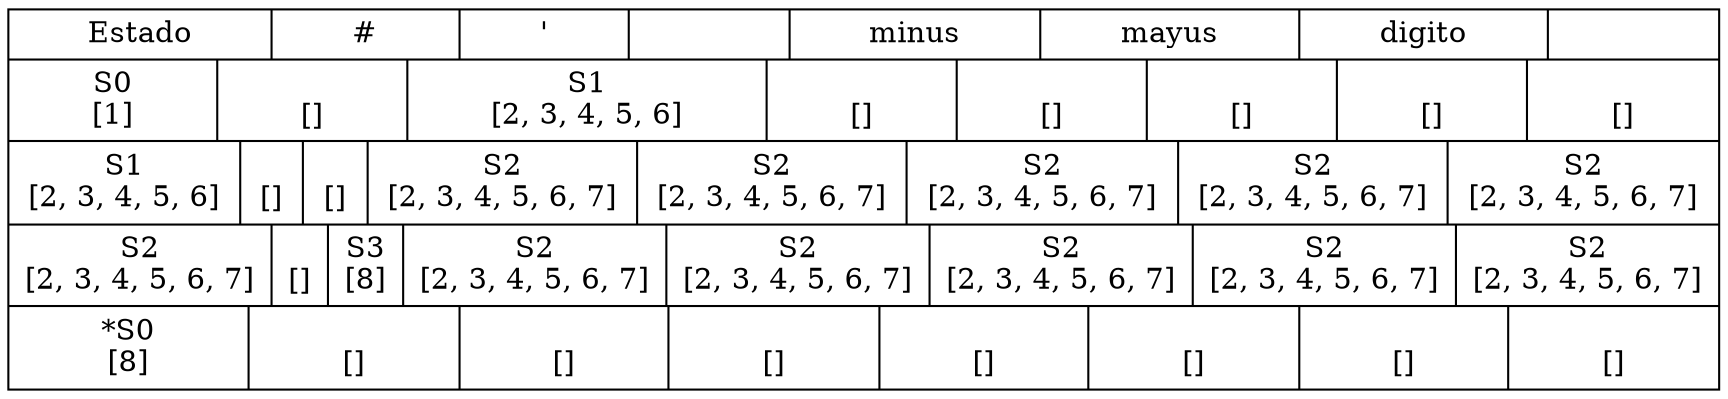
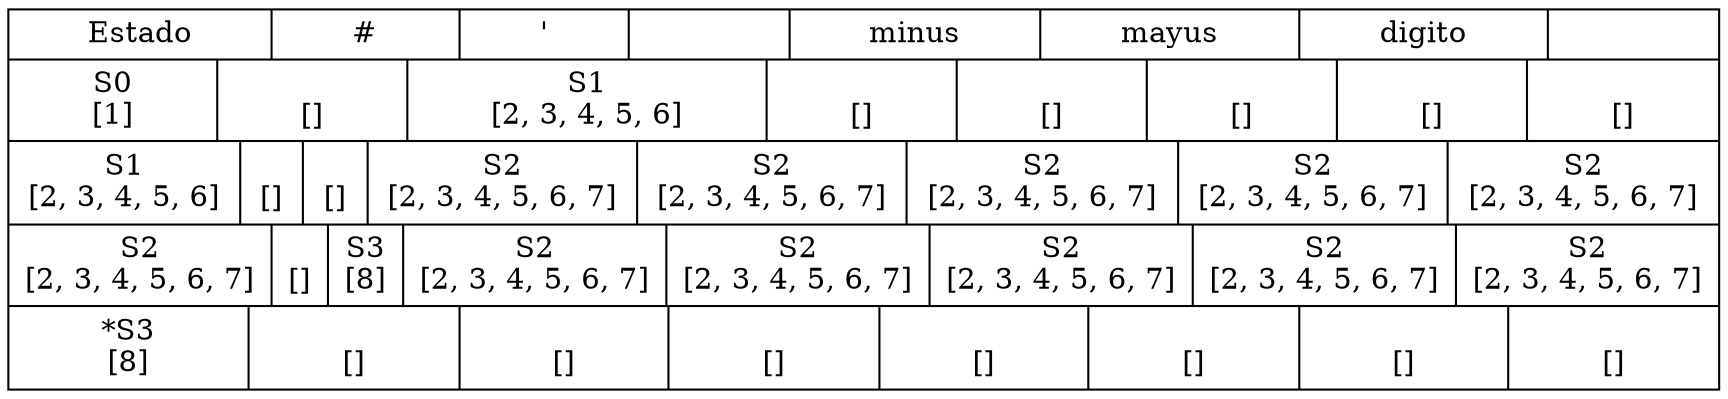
(128, 331) -> (128, 331)
